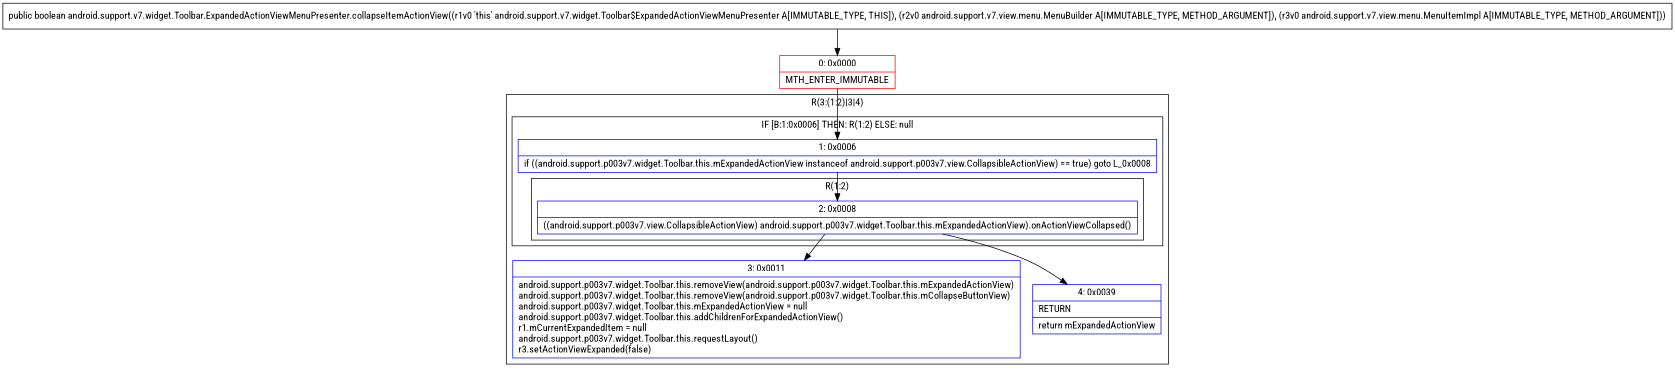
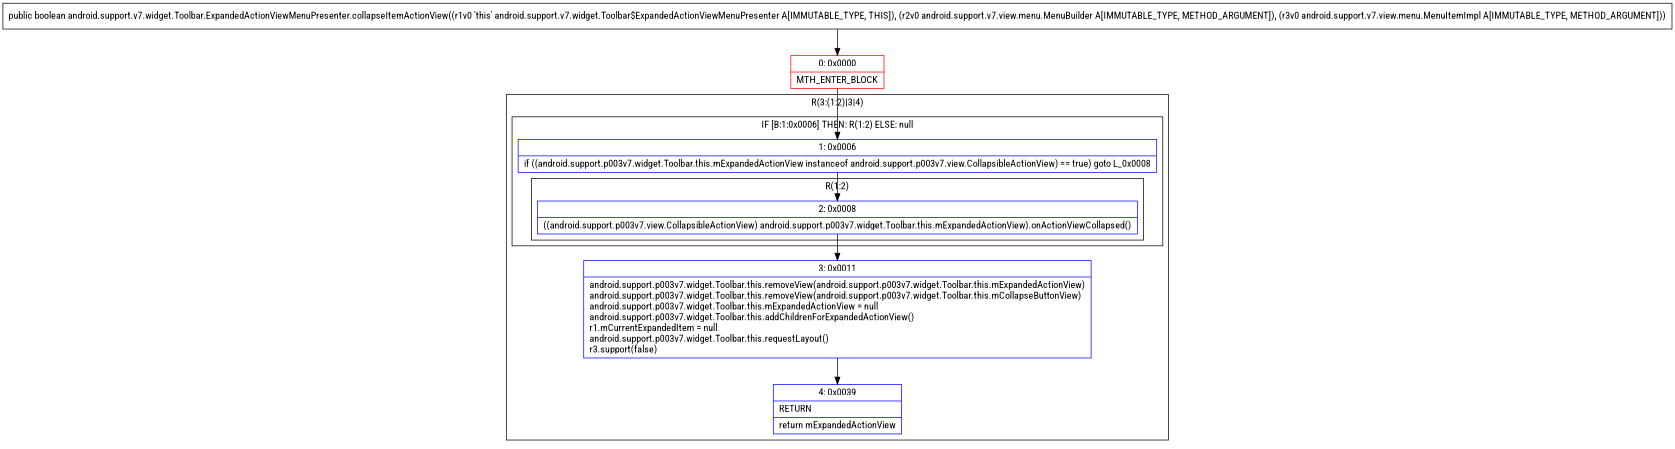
(837, 80) -> (837, 80)
(1004, 251) -> (837, 367)
(585, 349) -> (624, 349)
